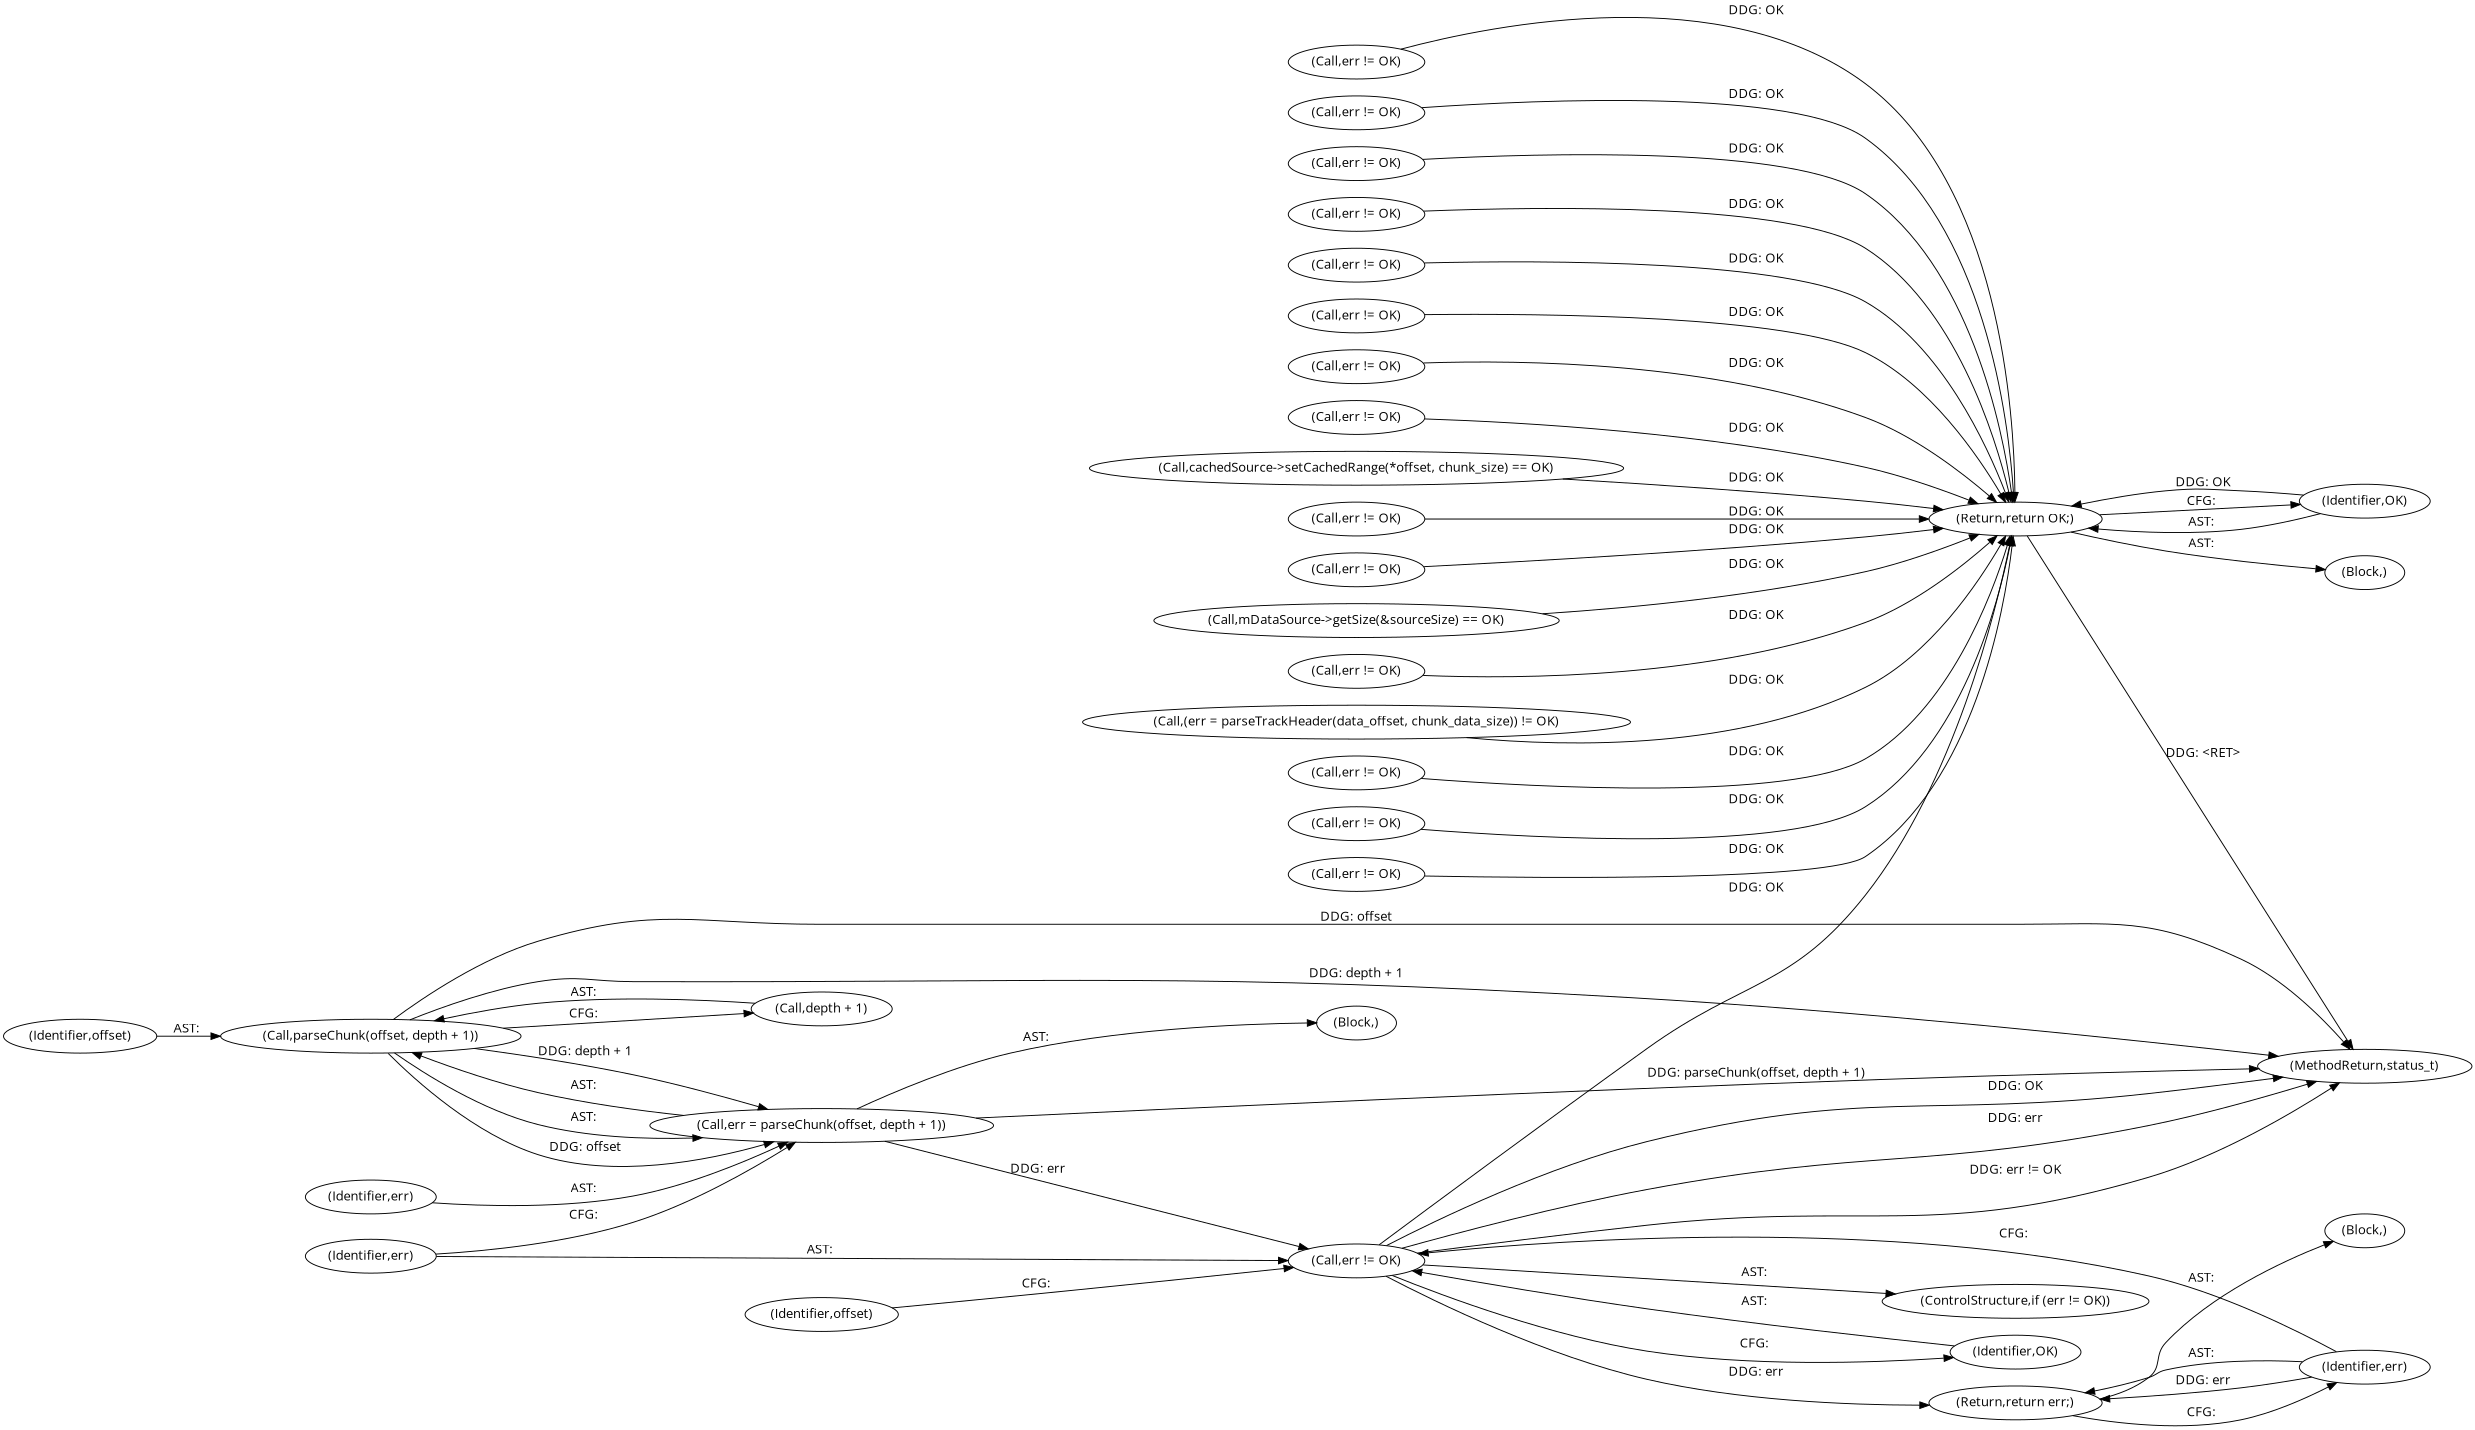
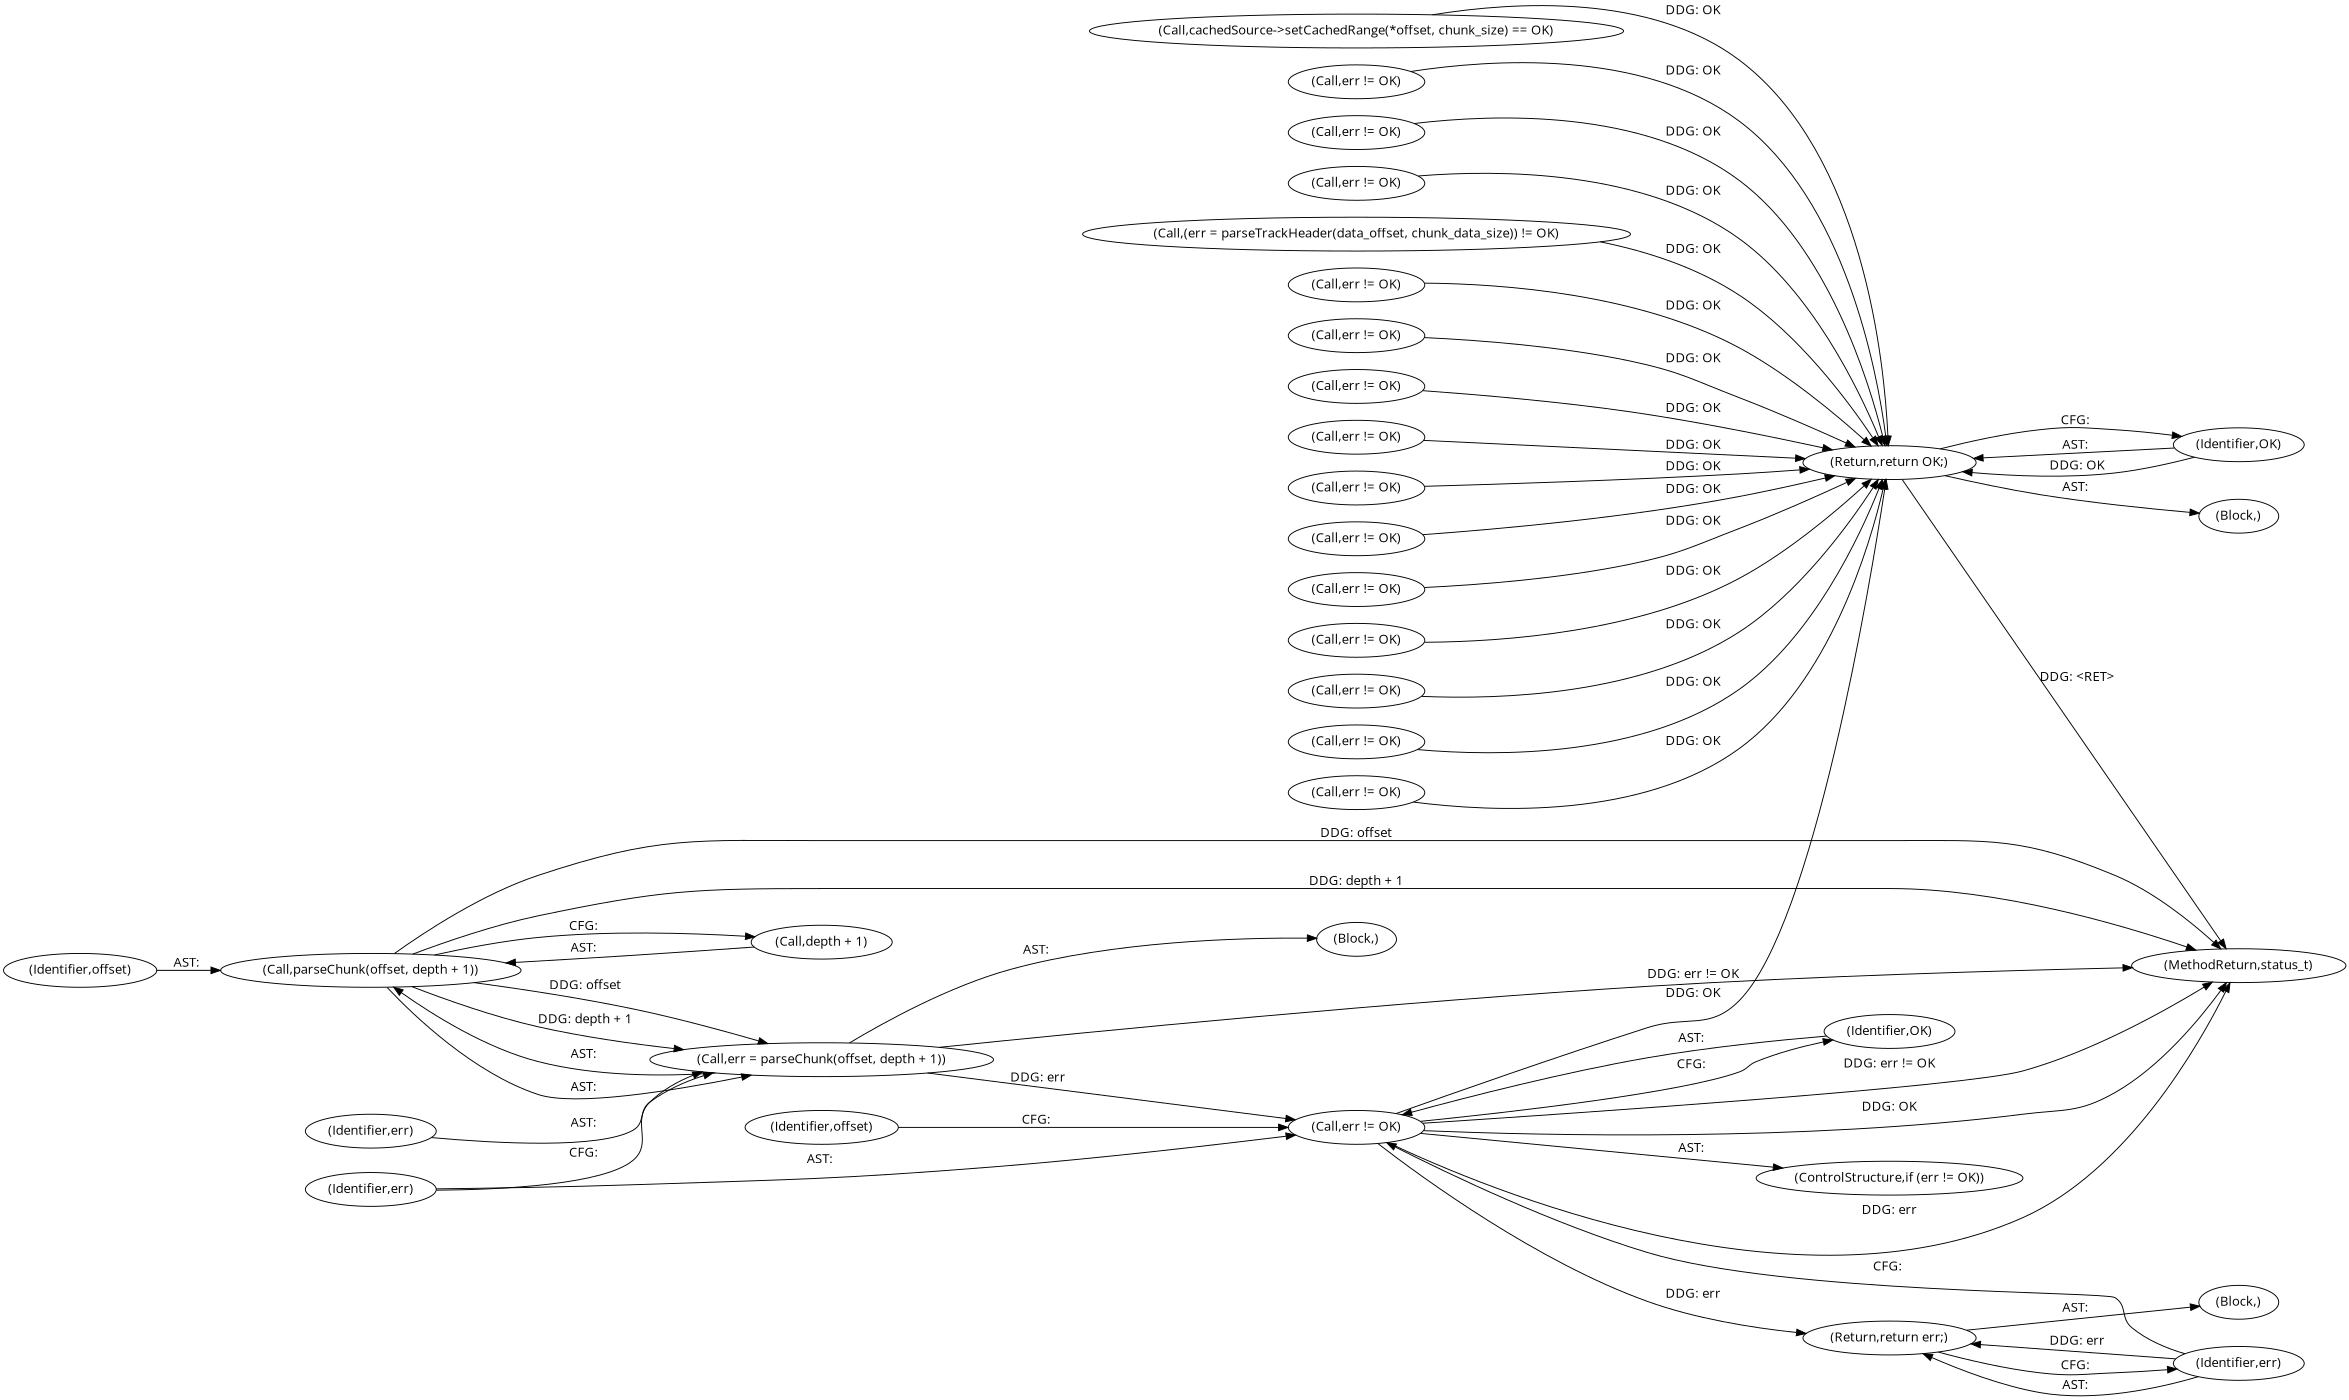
(1357, 621) -> none
(1756, 1073) -> (1693, 975)
